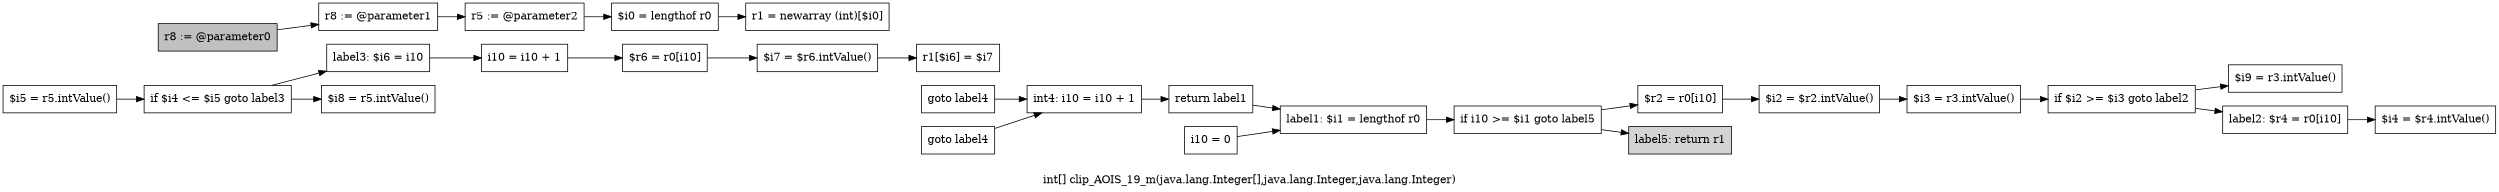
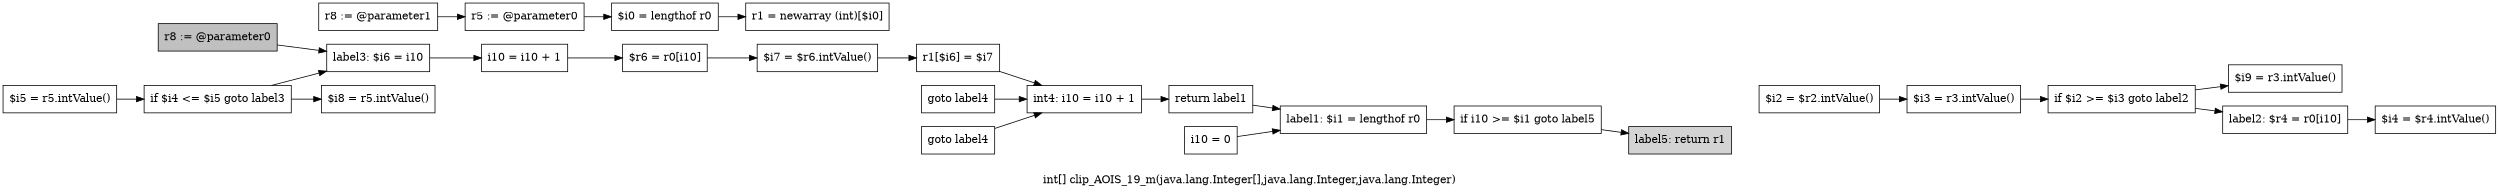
(525, 17) -> (525, 17)
(294, 28) -> (298, 48)
none -> (1017, 77)
(1680, 99) -> none
